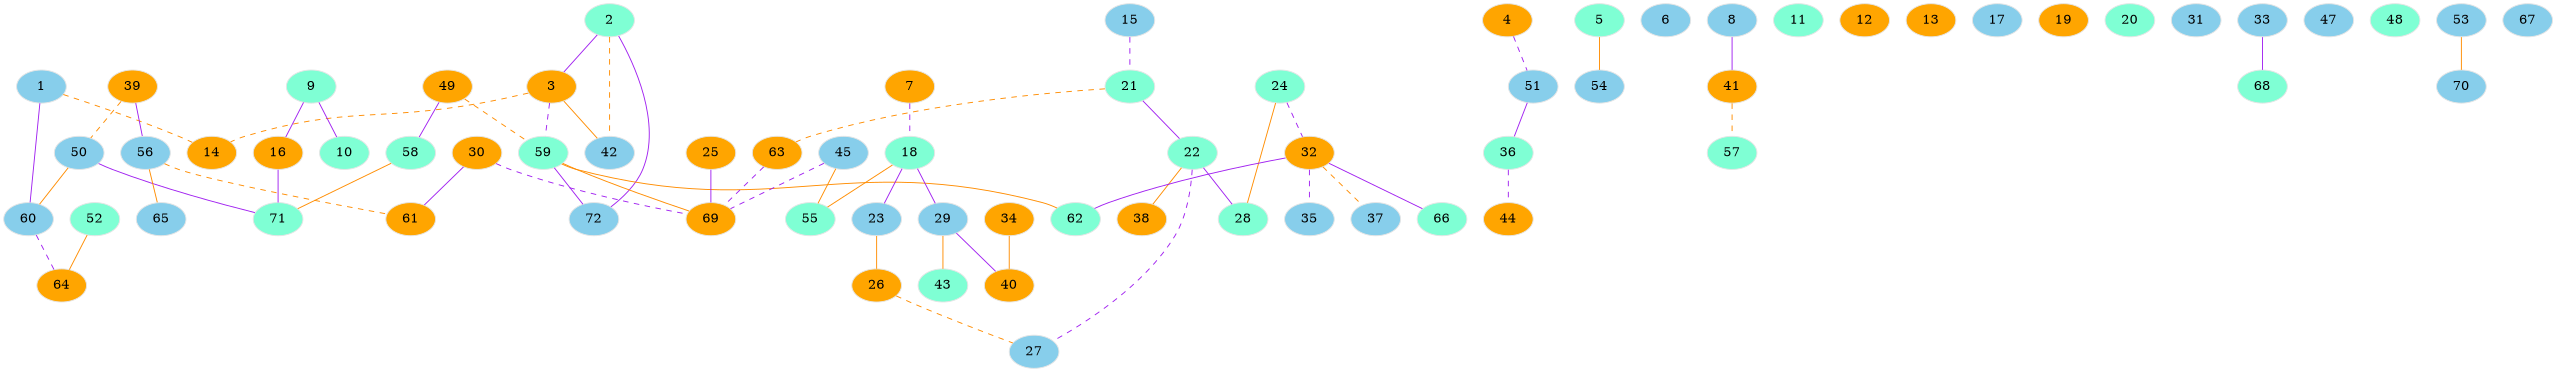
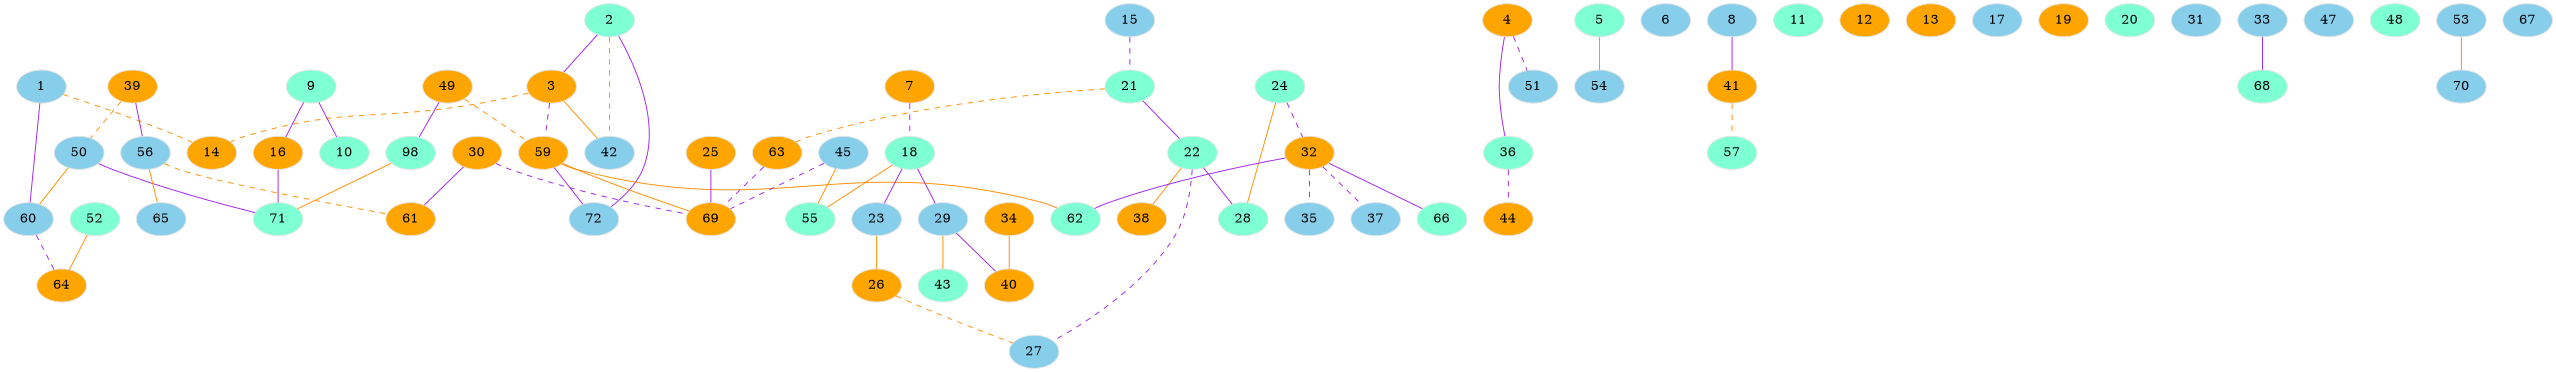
(1521, 120) -> (1499, 87)
(411, 153) -> (411, 153)
(543, 153) -> (543, 153)
(1342, 186) -> (1342, 186)
